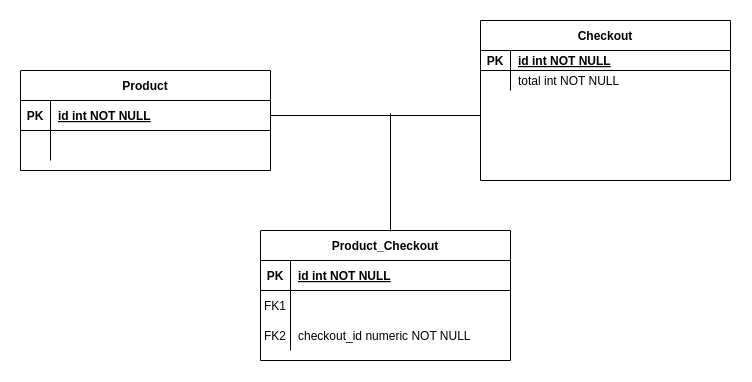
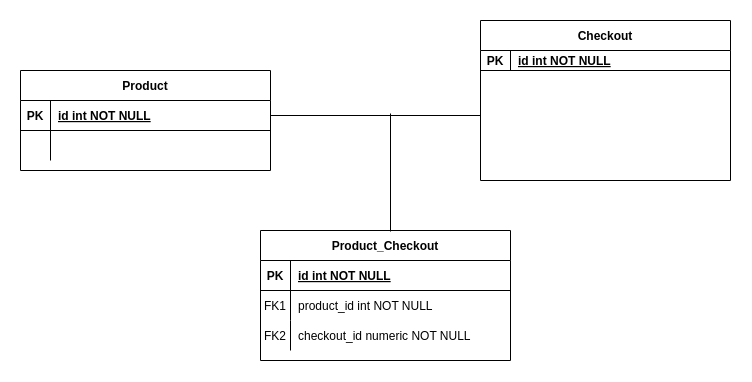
(621, 81) -> none
none -> (401, 306)
